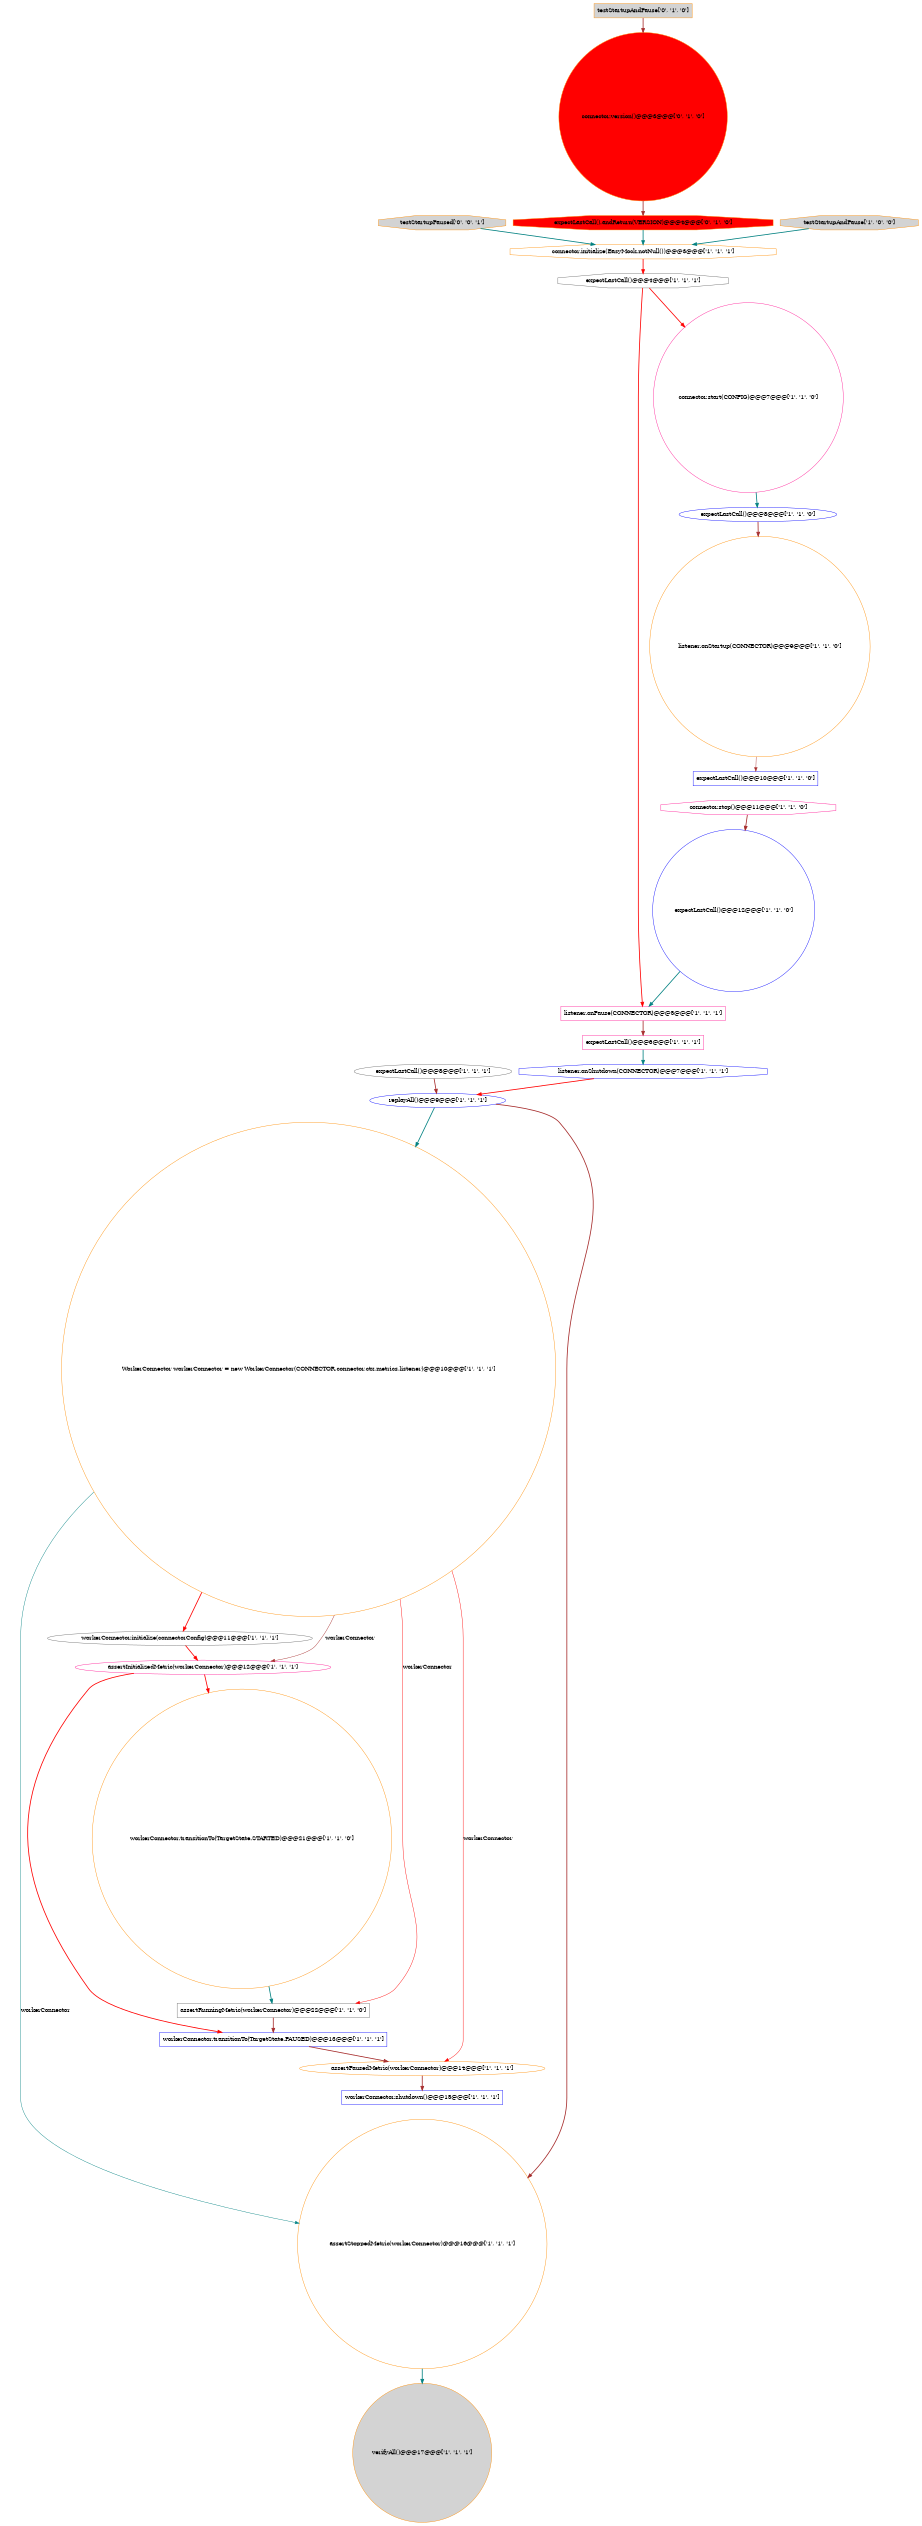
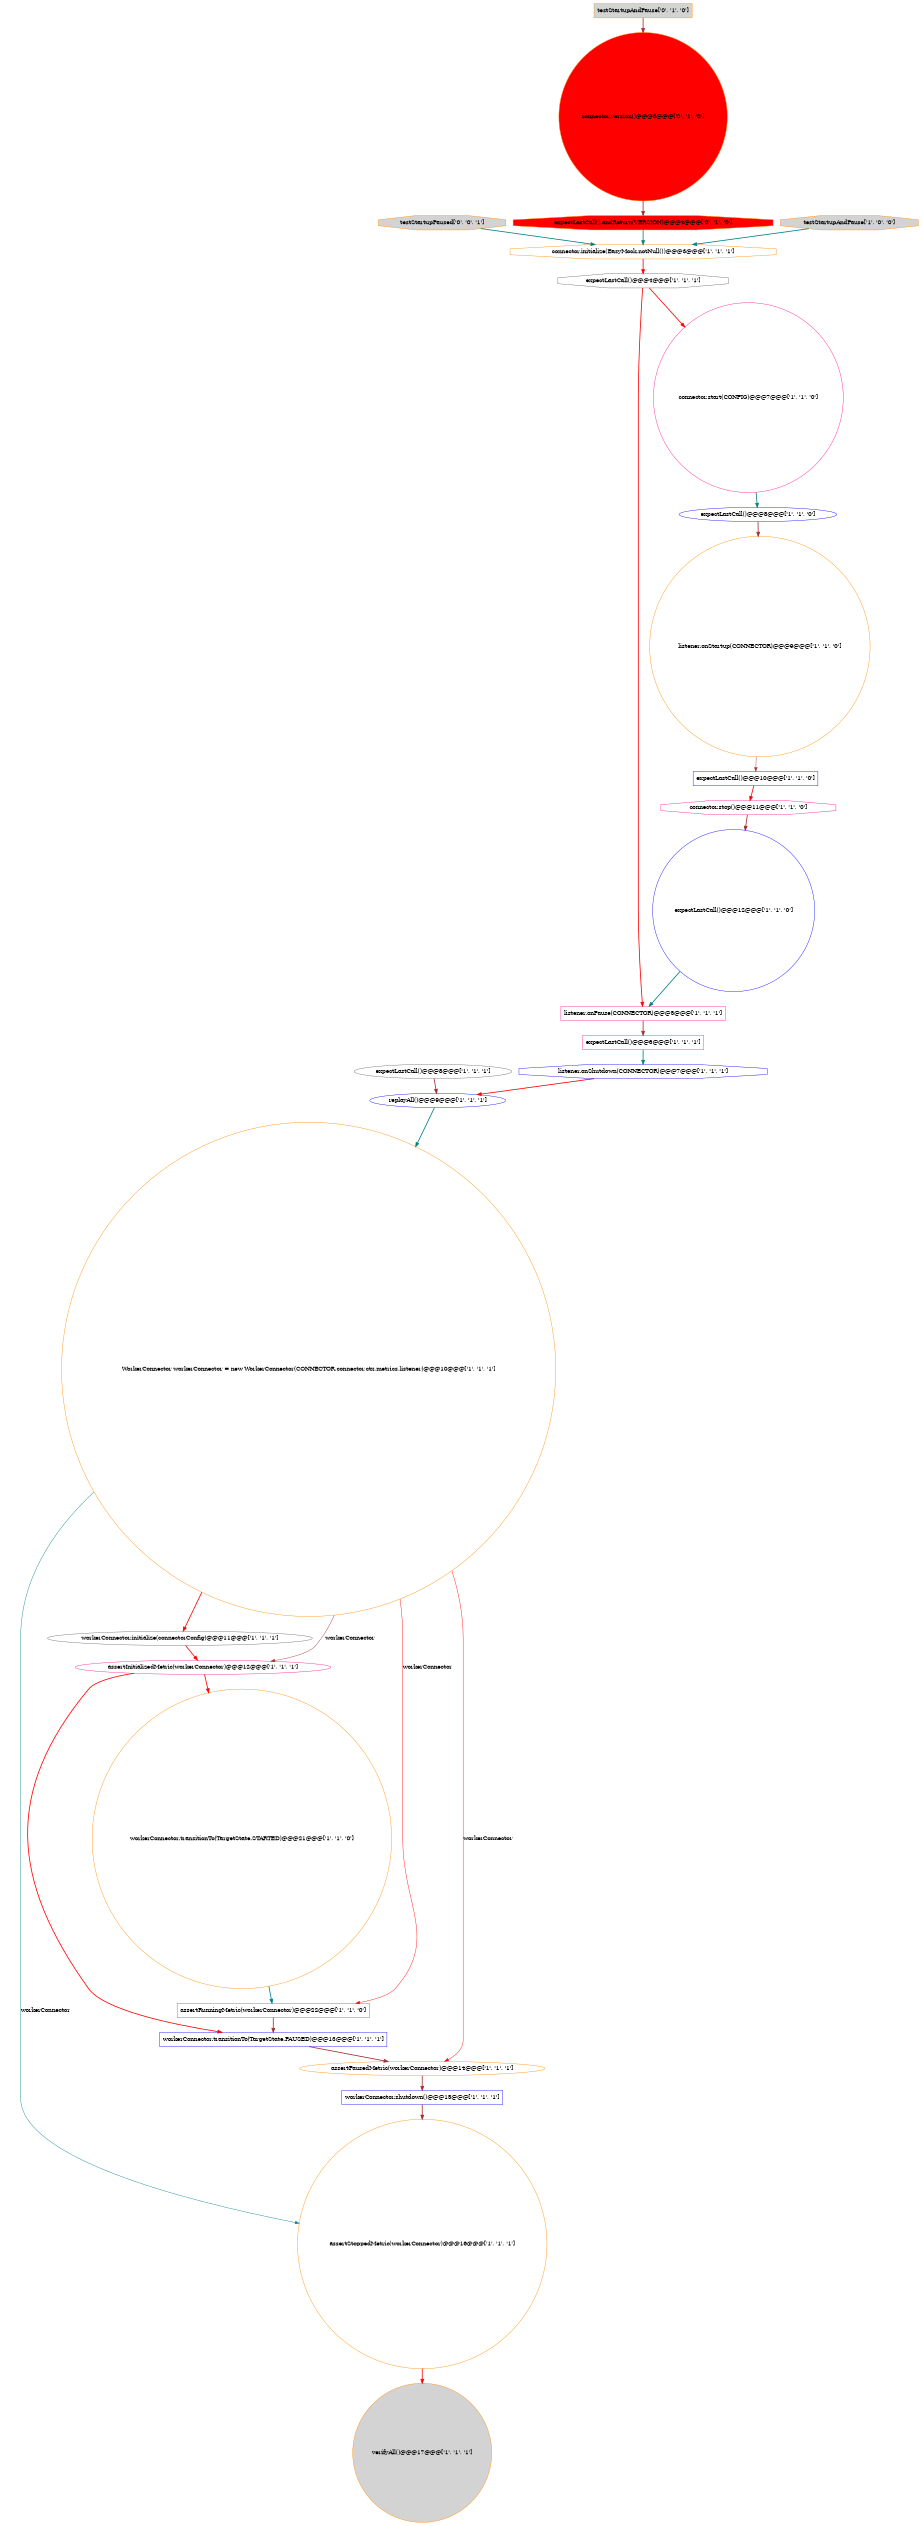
none -> (752, 791)
(567, 1615) -> (422, 2110)
(422, 2374) -> (422, 2374)
